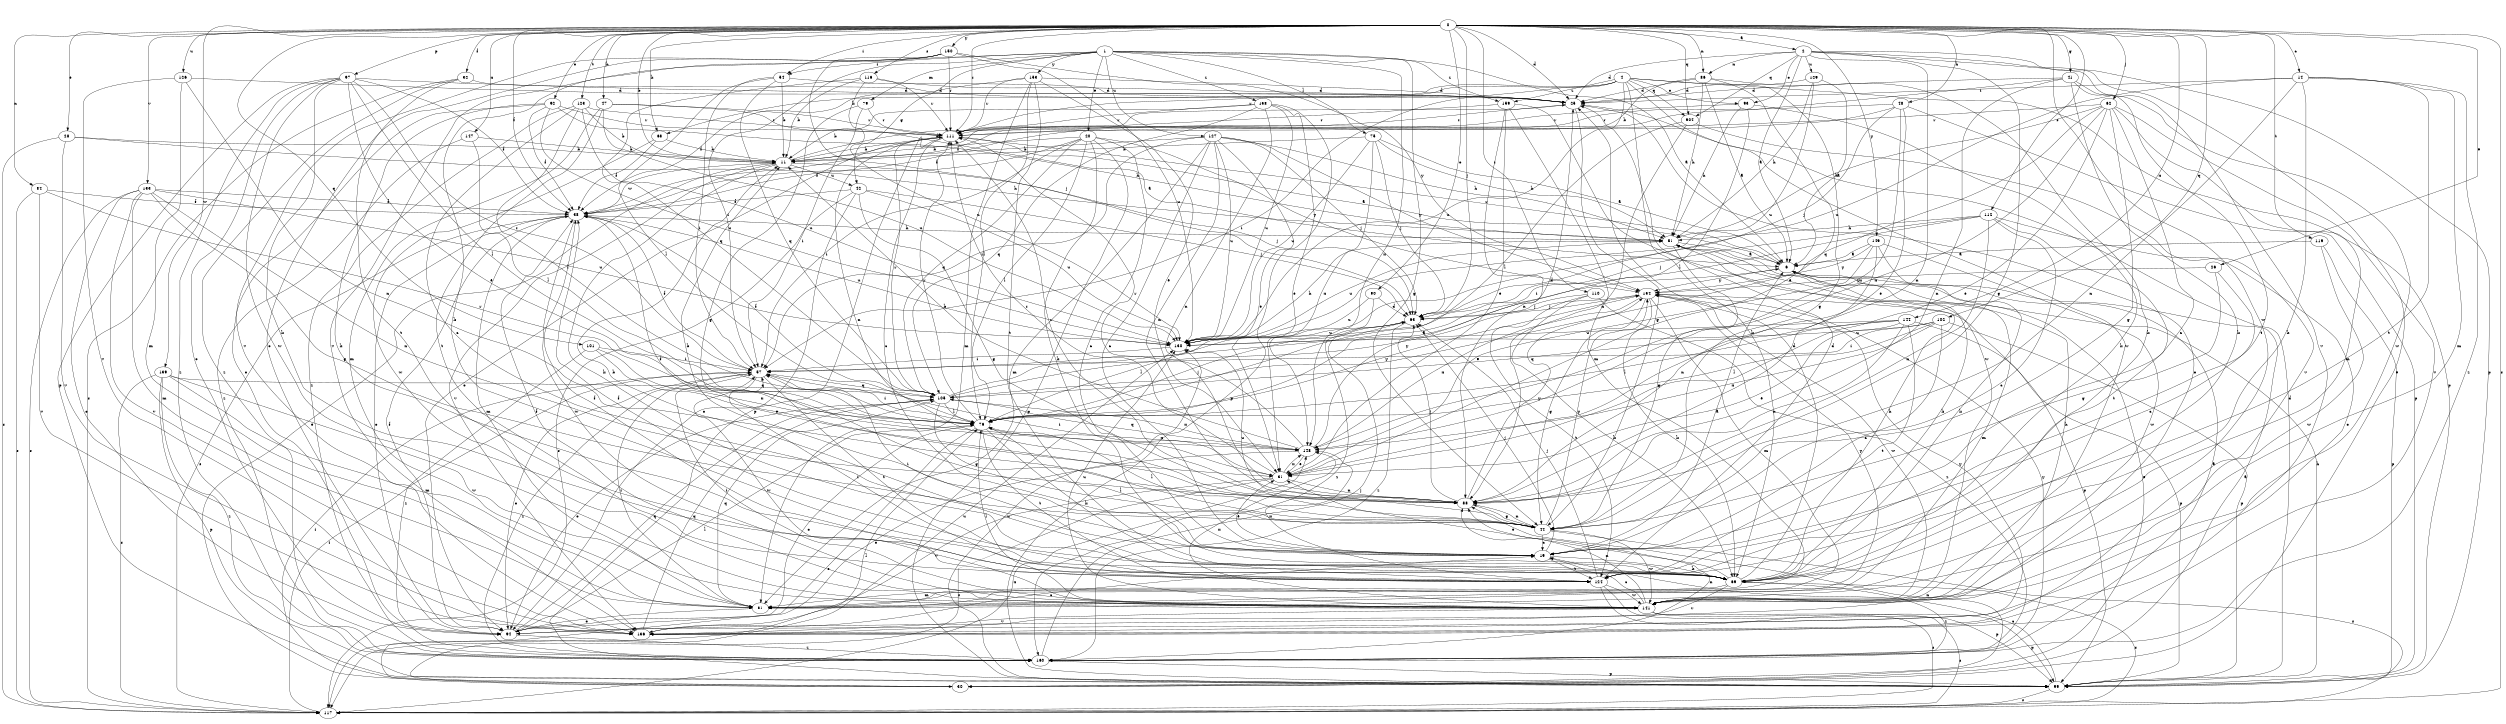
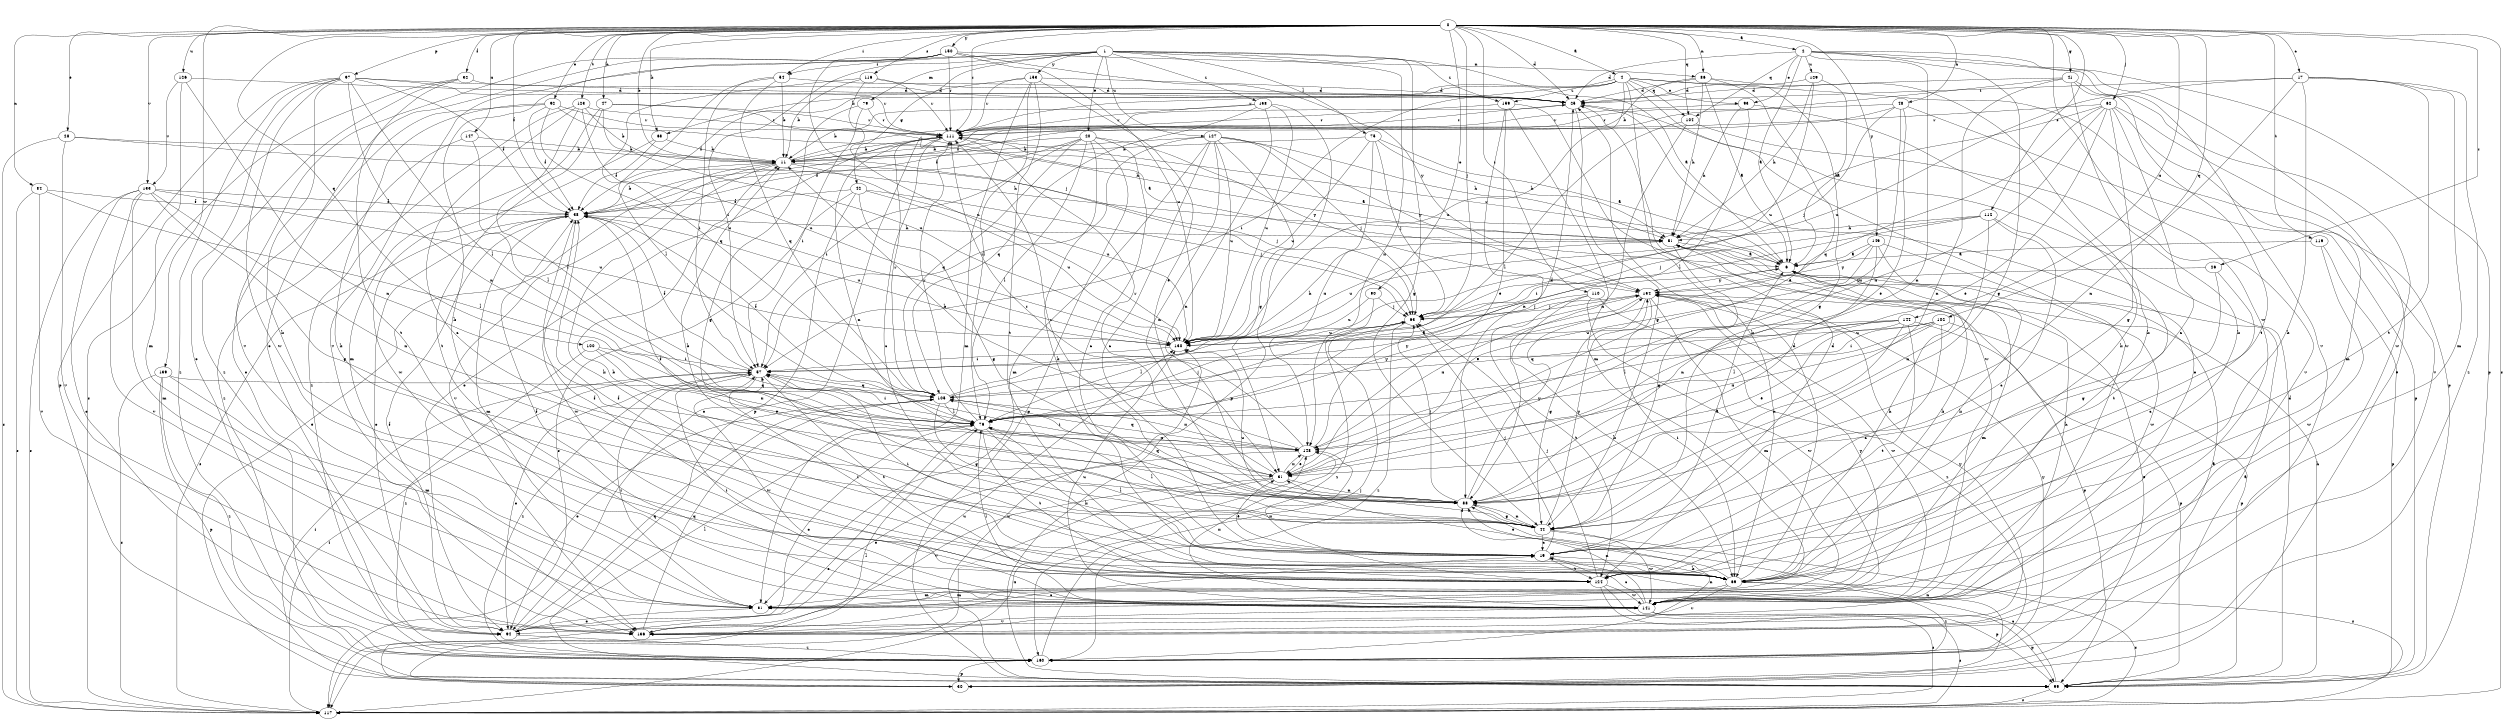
none -> (1536, 43)
(1752, 57) -> (1361, 64)
(2301, 78) -> (2301, 78)
(1690, 120) -> (1690, 120)
(2479, 149) -> (2479, 149)
(822, 175) -> (1012, 228)
(630, 189) -> (630, 189)
(541, 236) -> (580, 94)
(492, 281) -> (492, 281)
(1294, 283) -> none
(481, 307) -> (481, 307)
(1261, 307) -> (1261, 307)
(1394, 307) -> (1394, 307)
(591, 346) -> (591, 346)
(169, 434) -> (167, 132)
(1678, 438) -> (1678, 438)
(758, 457) -> (1237, 487)
(959, 595) -> (959, 595)
(879, 601) -> (1827, 472)
(1338, 626) -> none
(1547, 674) -> (990, 663)
